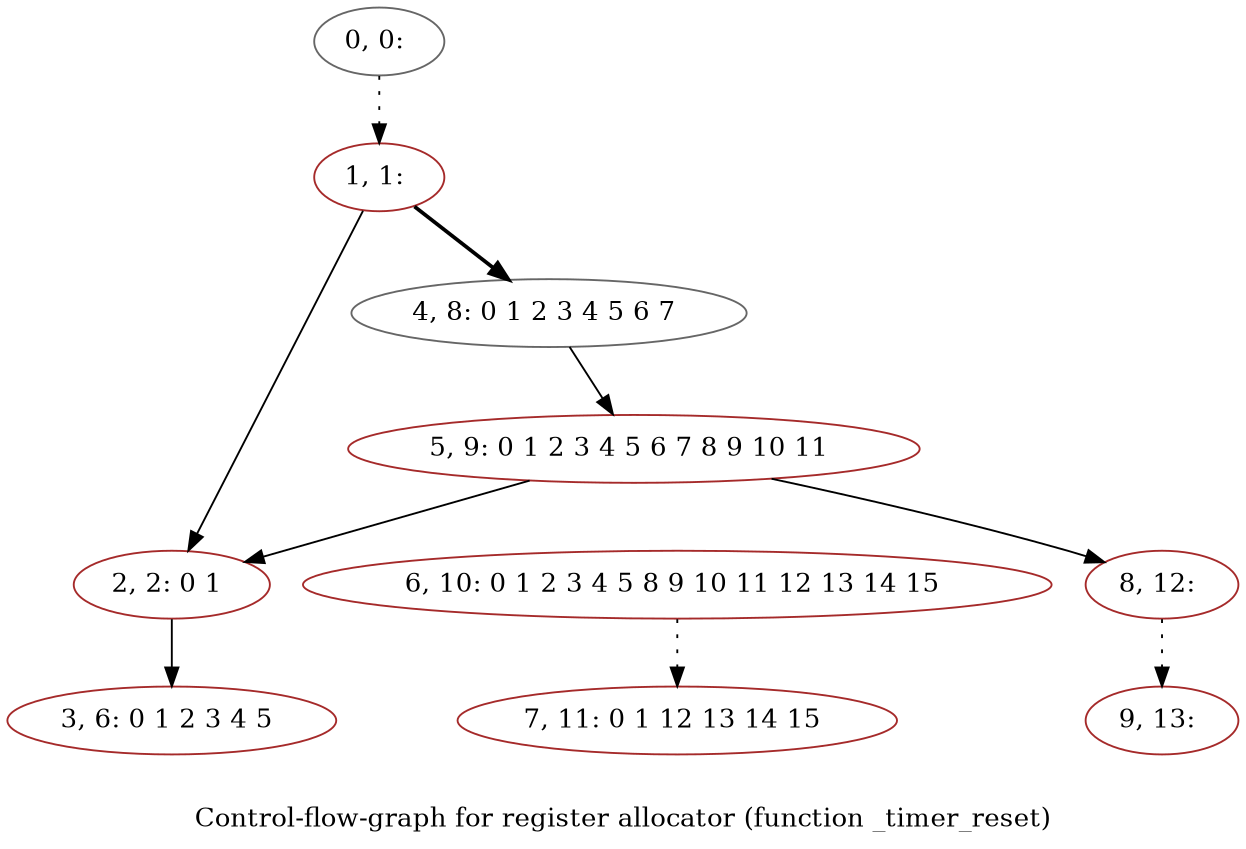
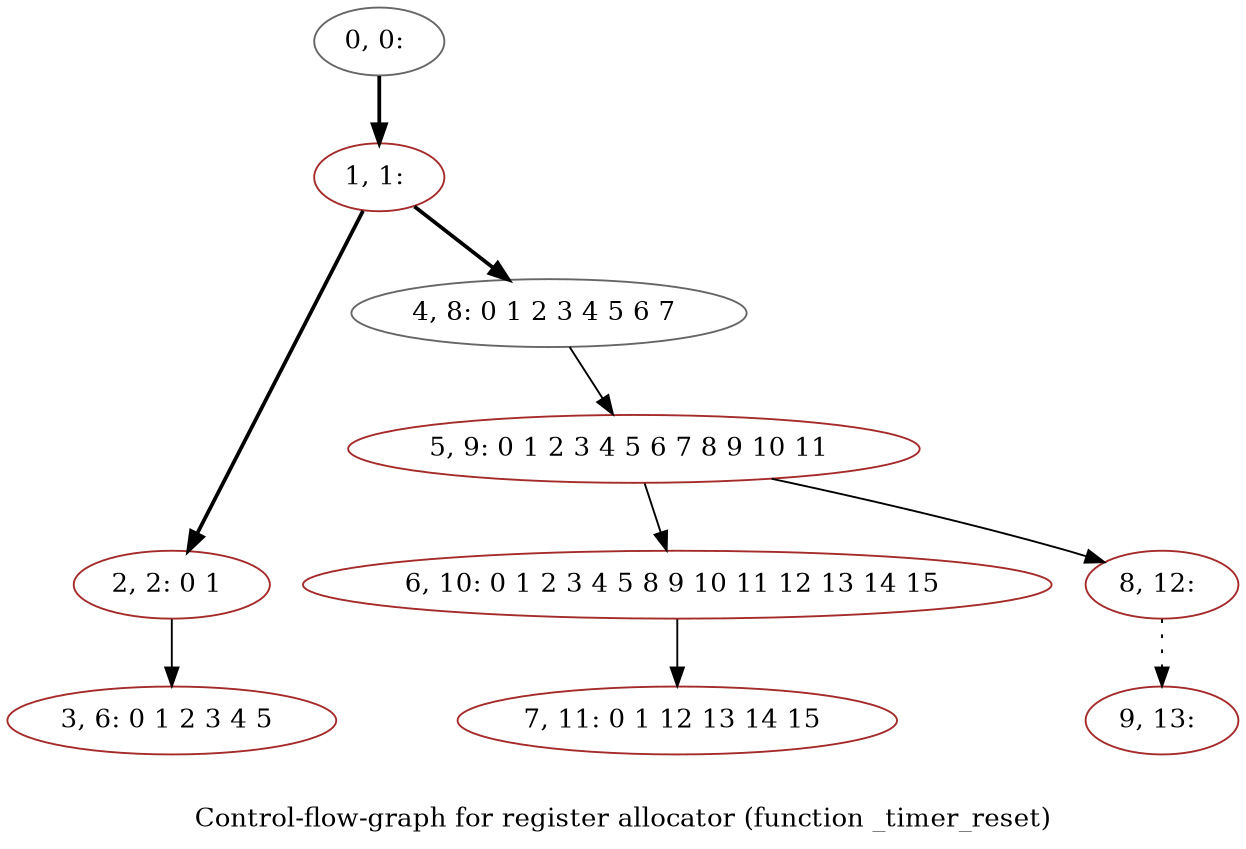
(379, 100) -> (379, 100)
(280, 372) -> (280, 372)
(396, 519) -> (653, 508)
(677, 643) -> (677, 643)
